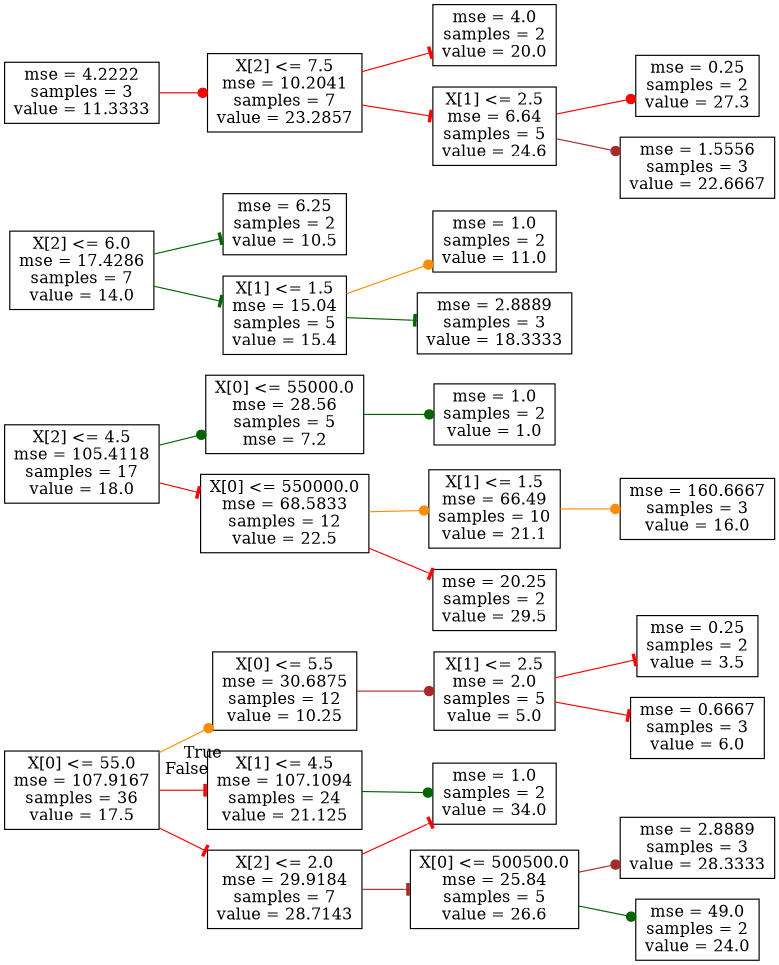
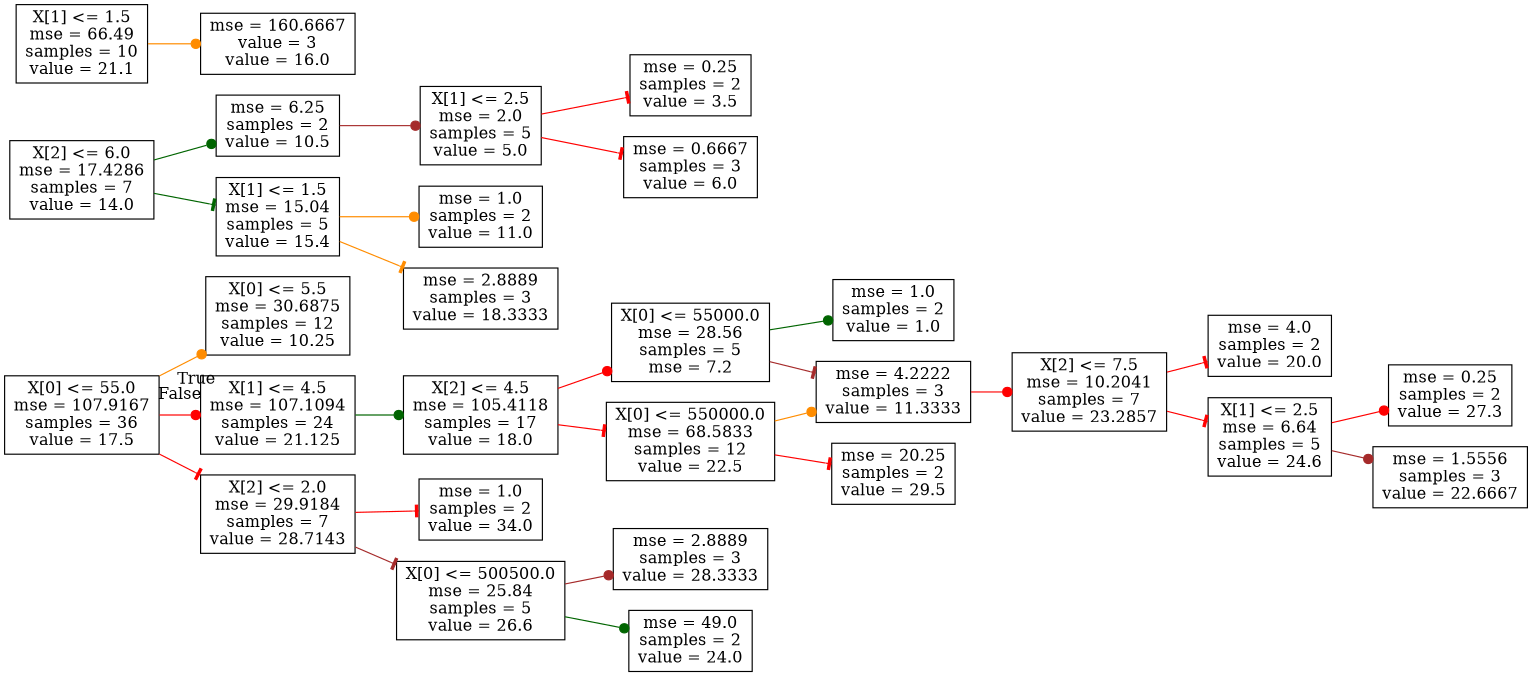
(186, 247) -> (180, 153)
(379, 319) -> (369, 254)
none -> (790, 367)
(178, 440) -> (580, 381)
(697, 509) -> (278, 44)
(394, 511) -> (791, 417)
(391, 691) -> (375, 126)
(180, 790) -> (175, 415)
(393, 792) -> (375, 415)
